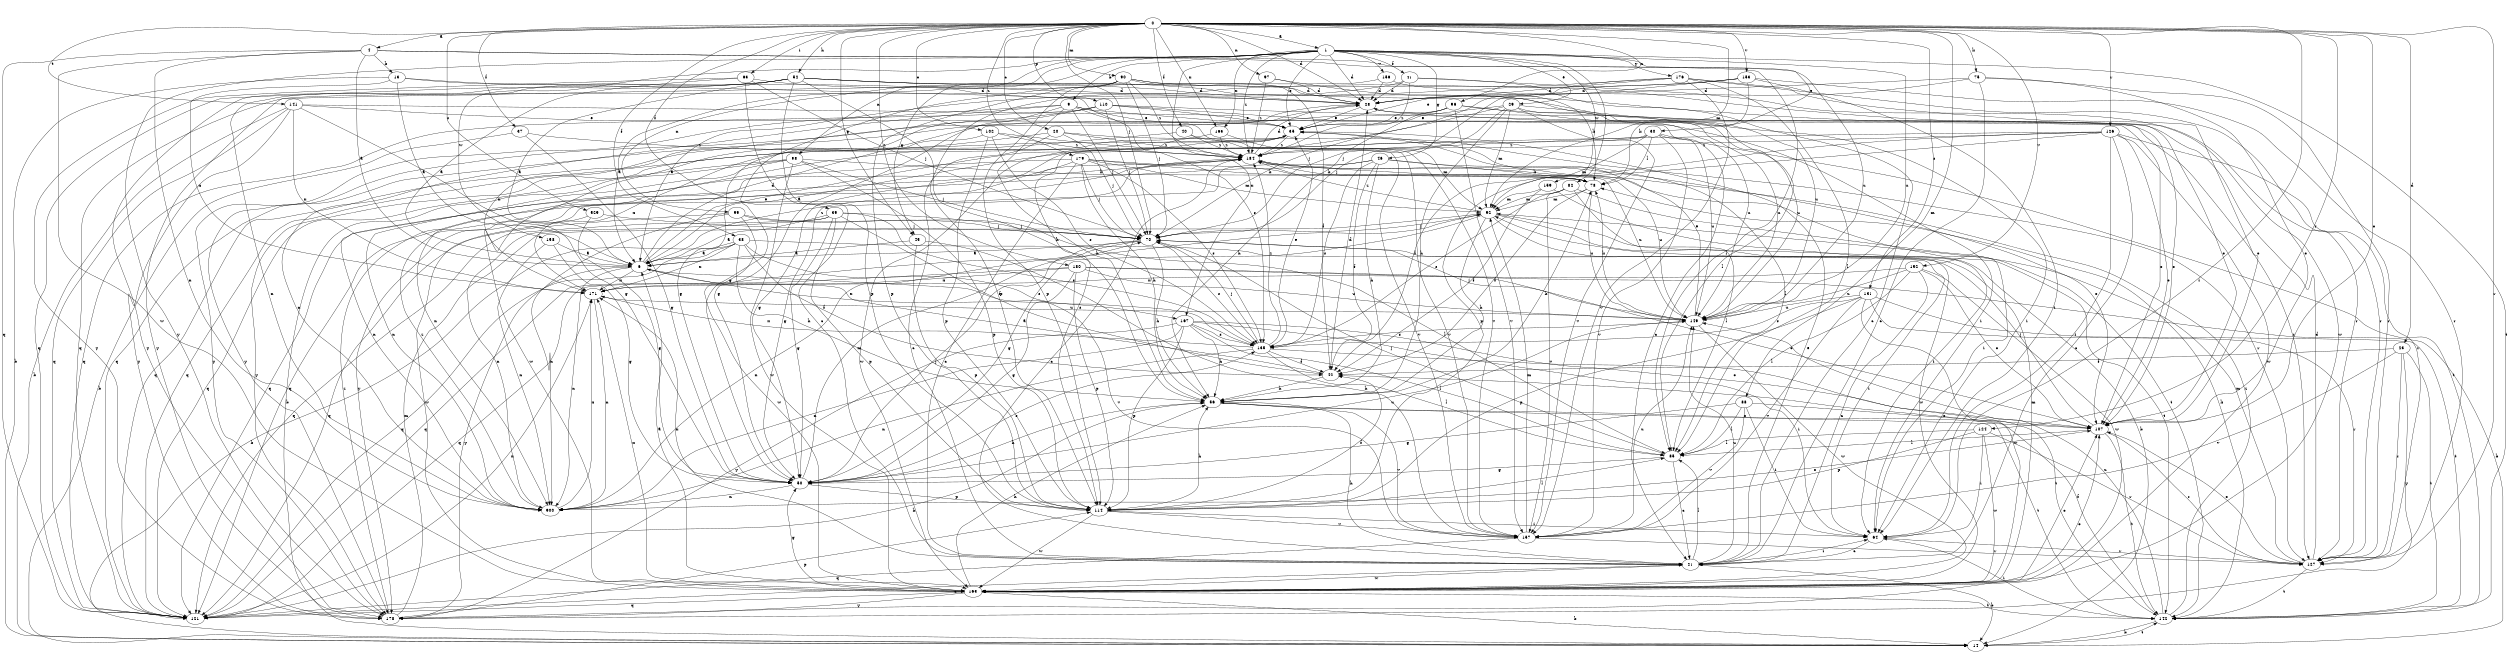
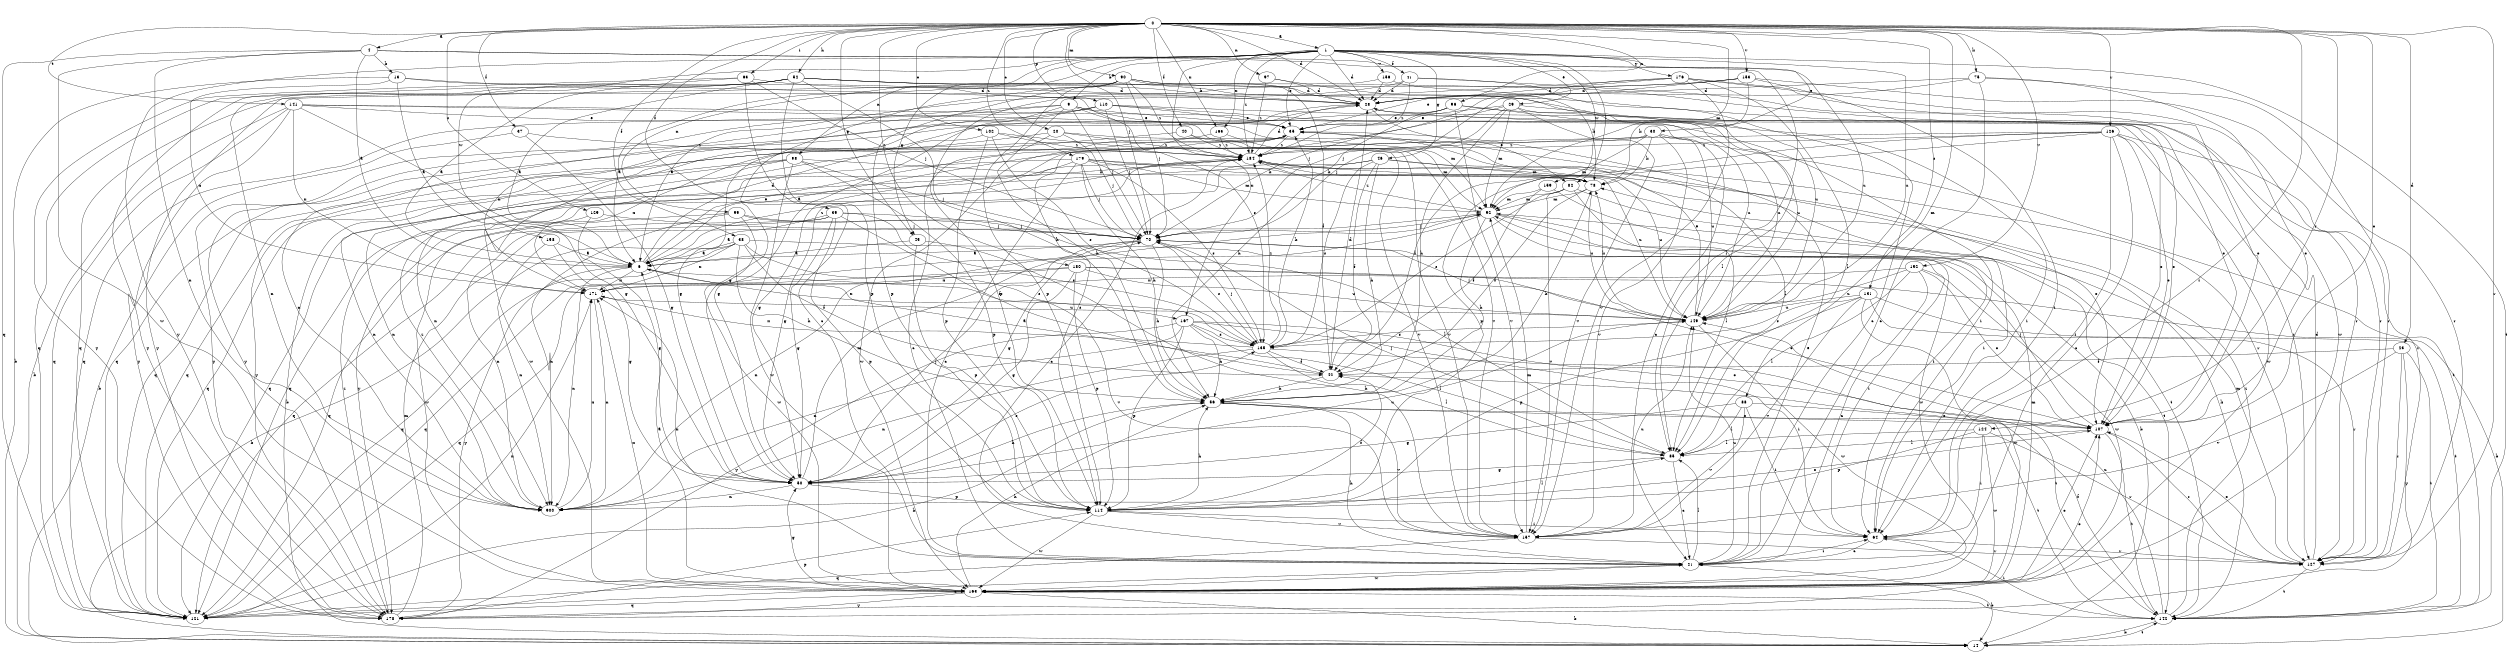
(1201, 91) -> (1201, 91)
none -> (846, 114)
(1331, 117) -> (1417, 133)
(1647, 159) -> (1647, 159)
(1535, 172) -> (1535, 172)
(595, 213) -> (595, 213)
(1296, 240) -> (1296, 240)
